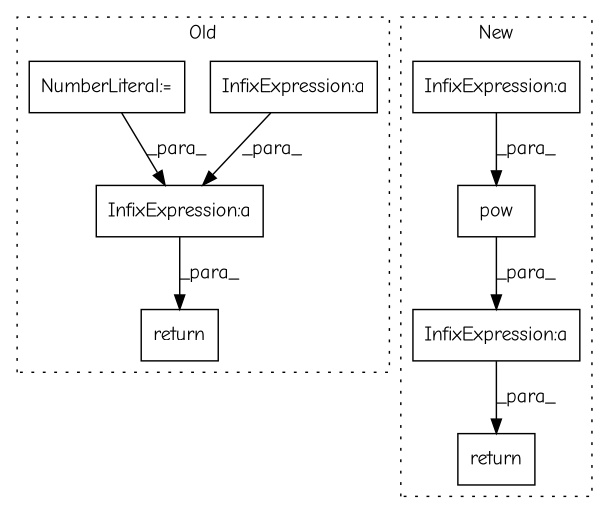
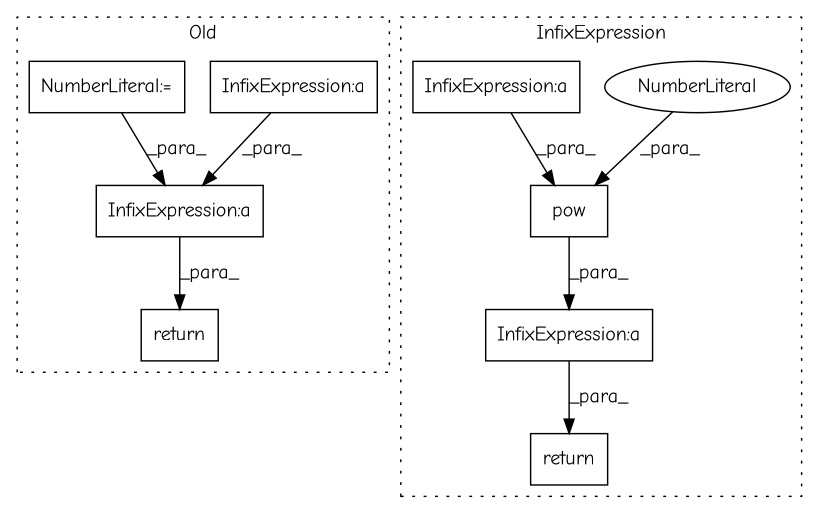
(496, 34) -> (601, 34)
none -> (698, 87)
